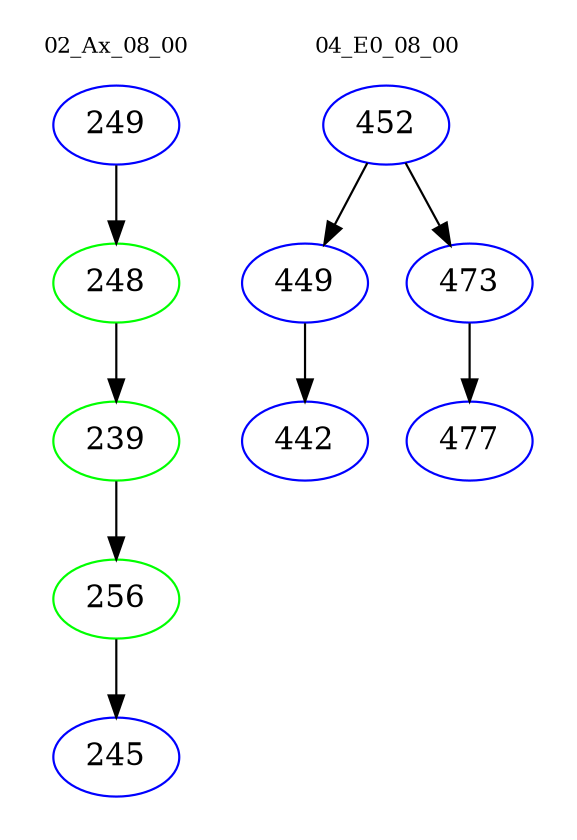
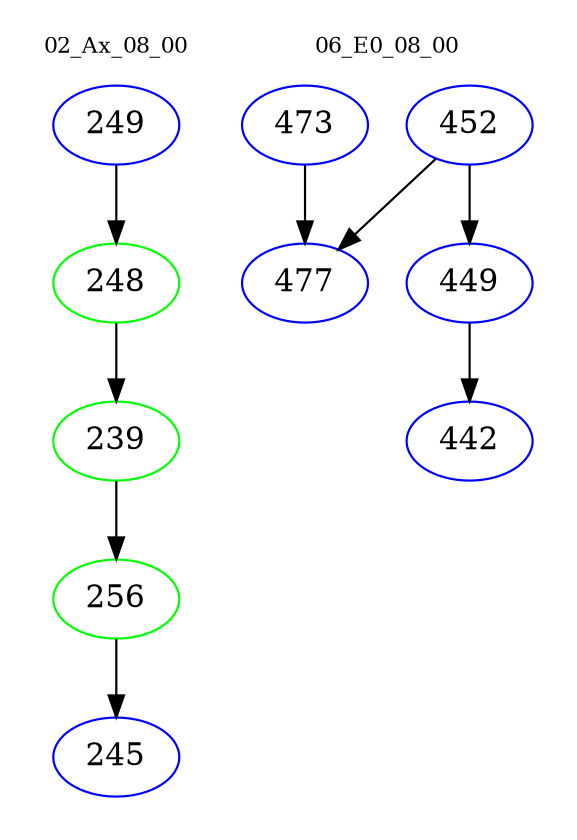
(387, 47) -> (387, 47)
(423, 194) -> (395, 197)
